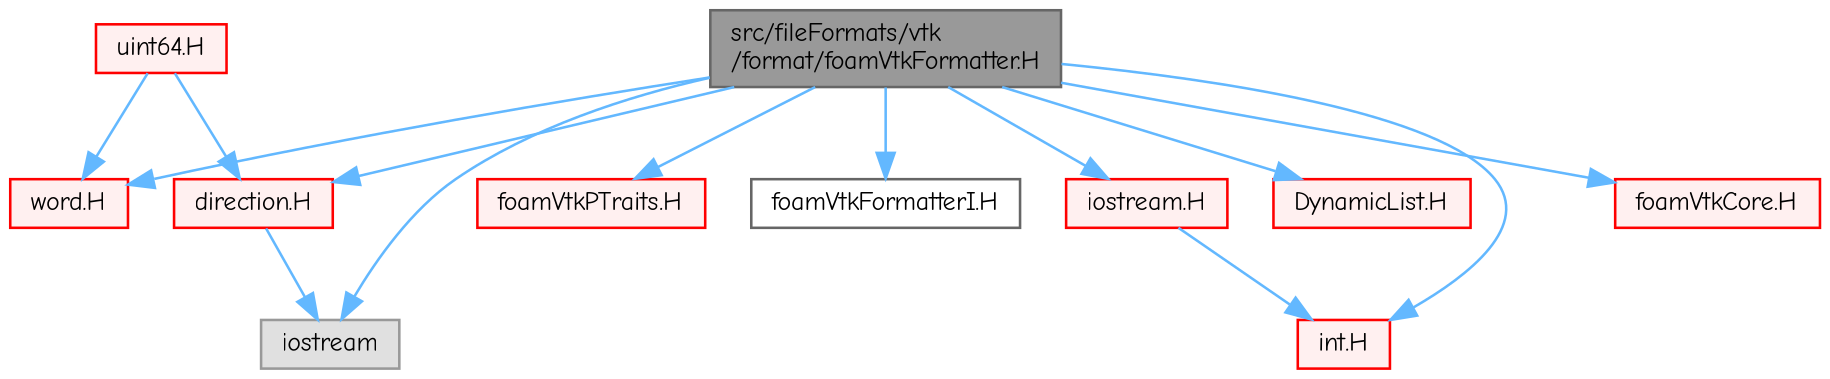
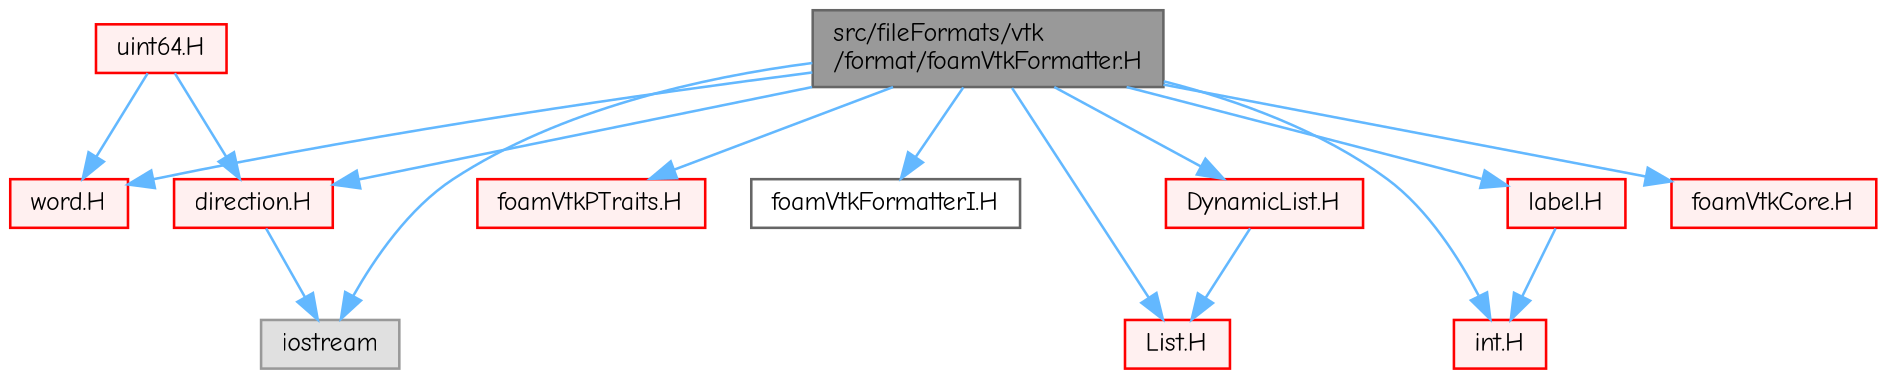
(1147, 203) -> (1567, 203)
none -> (1177, 344)
